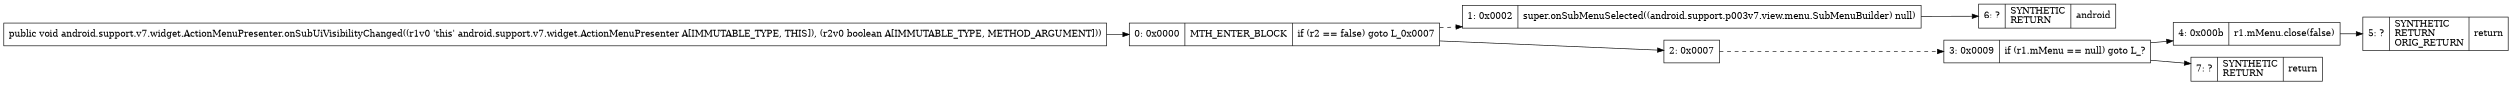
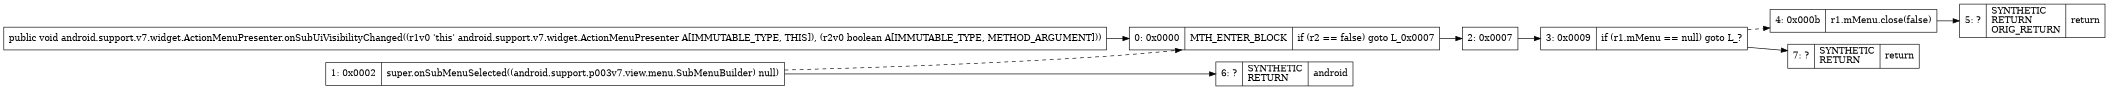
(1448, 27) -> (980, 63)
(2159, 42) -> (1755, 29)
(1828, 52) -> (1526, 39)
